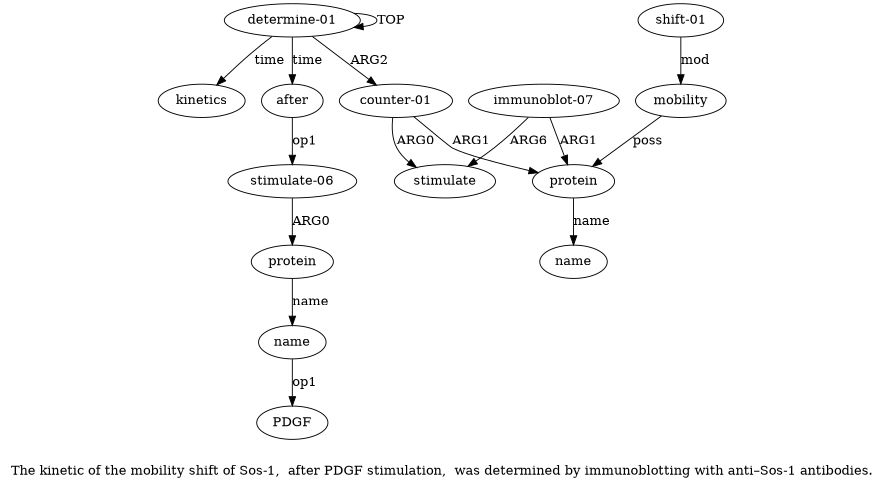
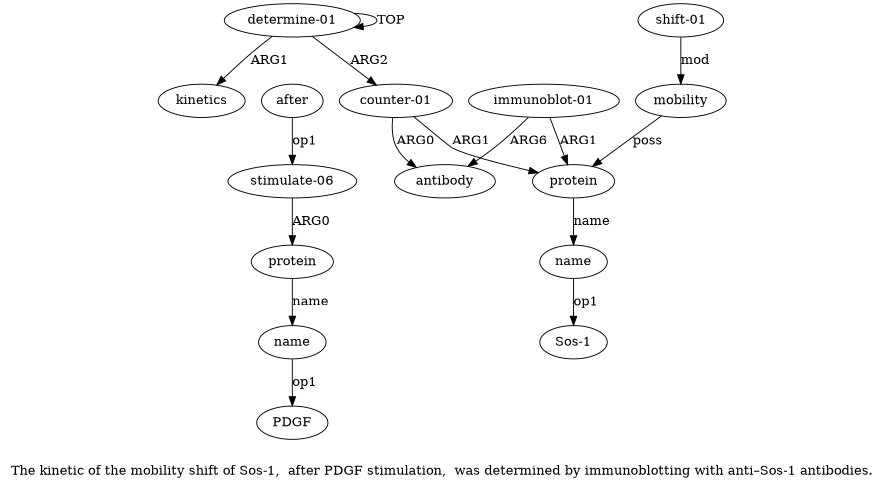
(292, 56) -> none
(270, 61) -> (270, 61)
(544, 101) -> (544, 101)
(445, 181) -> (445, 181)
none -> (574, 342)
